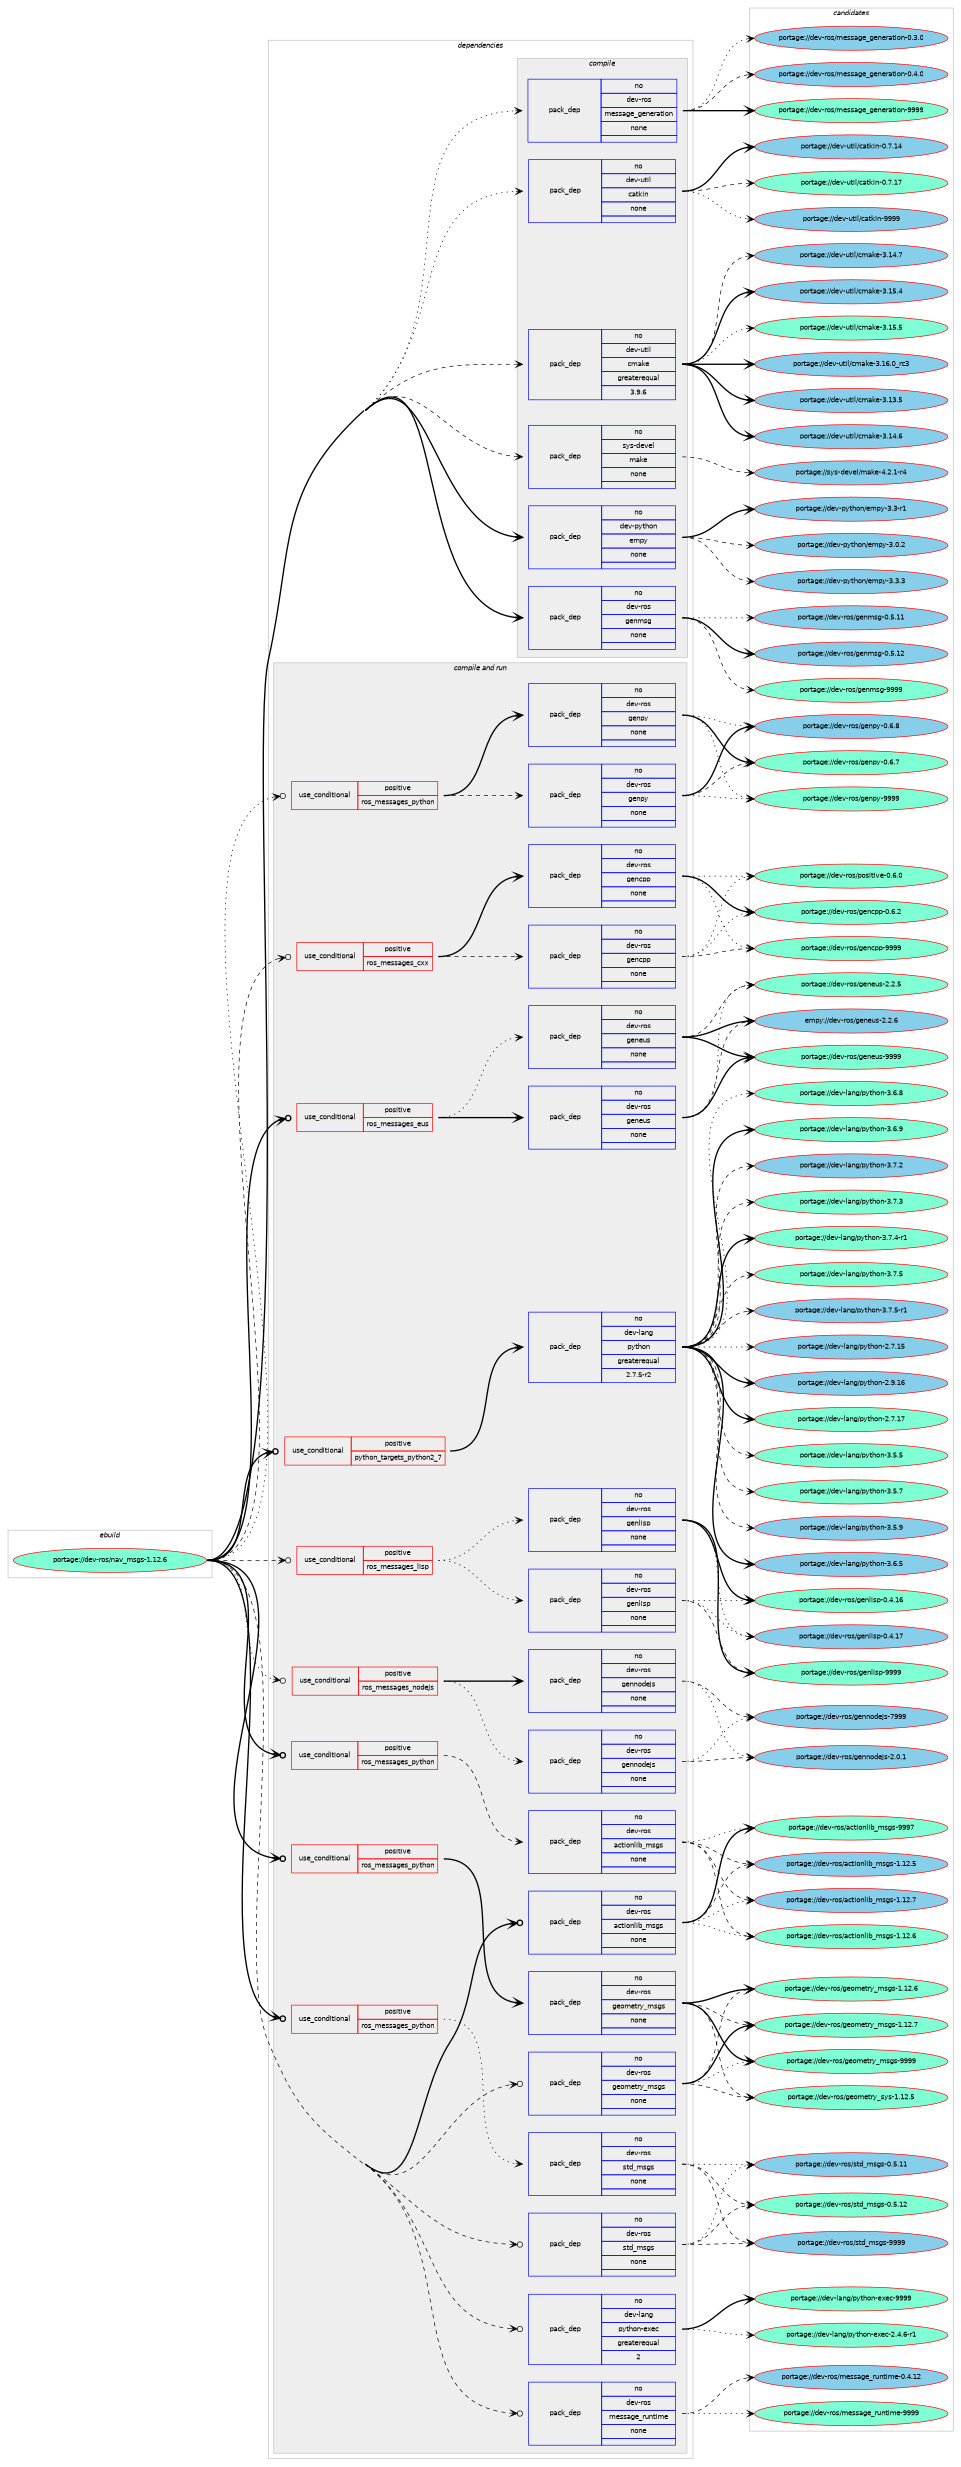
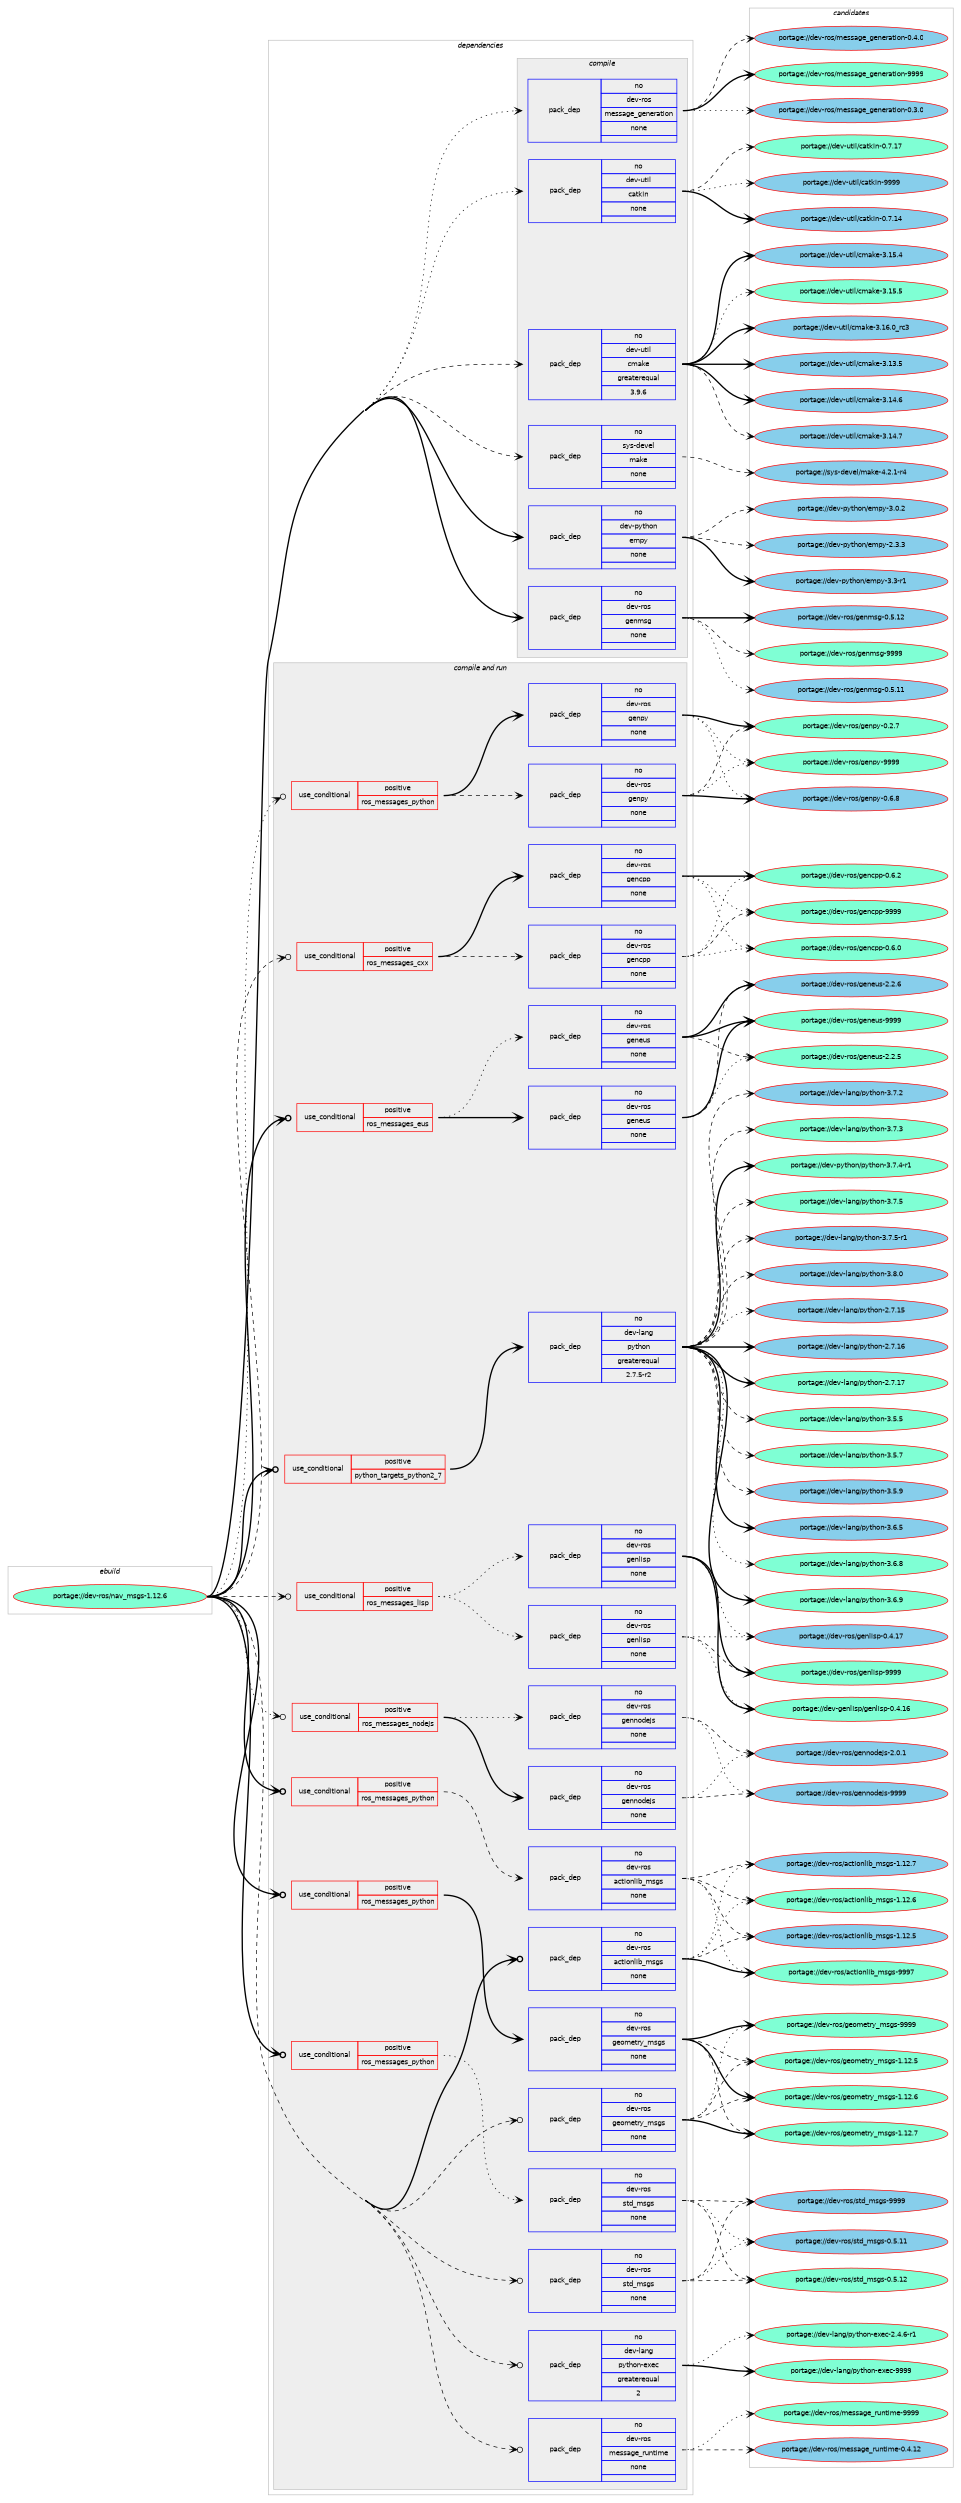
(851, 582) -> (851, 545)
(851, 763) -> (851, 727)
(851, 876) -> (851, 949)
(851, 1021) -> (851, 985)
(851, 1238) -> (851, 1166)
none -> (851, 1275)
(851, 1383) -> (851, 1347)
(851, 1601) -> (851, 1709)
(851, 1717) -> (851, 1794)
(851, 2098) -> (851, 2061)
